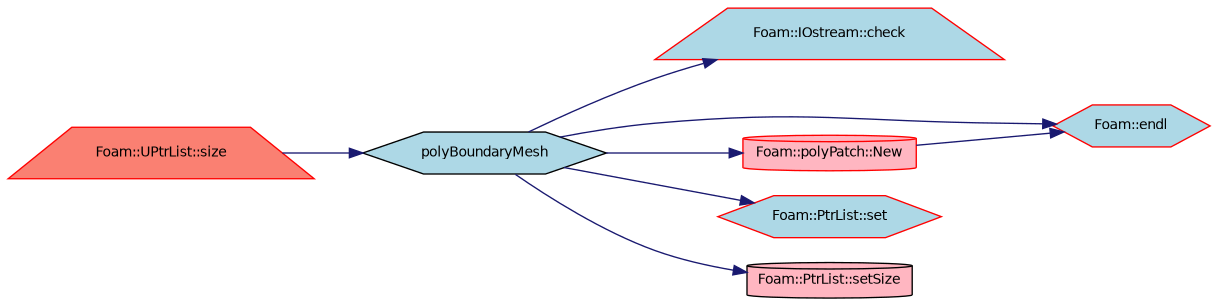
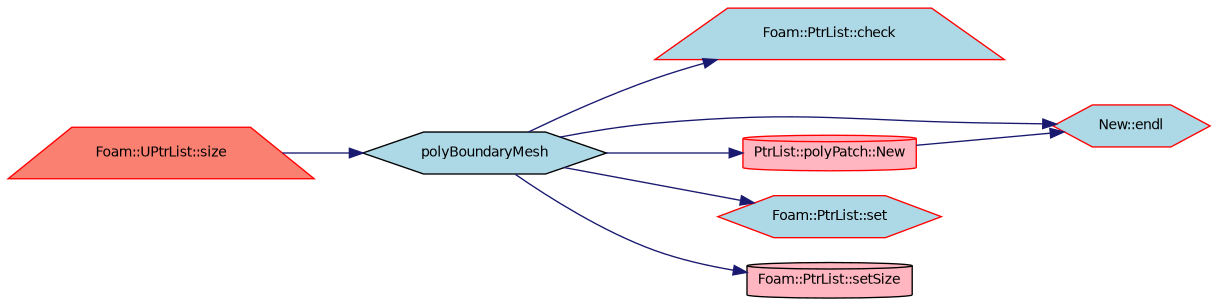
(830, 34) -> (830, 34)
(1132, 126) -> (1132, 126)
(830, 153) -> (830, 153)
